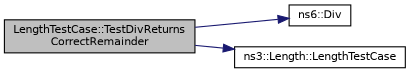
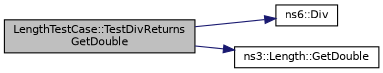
(100, 36) -> (100, 36)
(320, 57) -> (307, 57)
